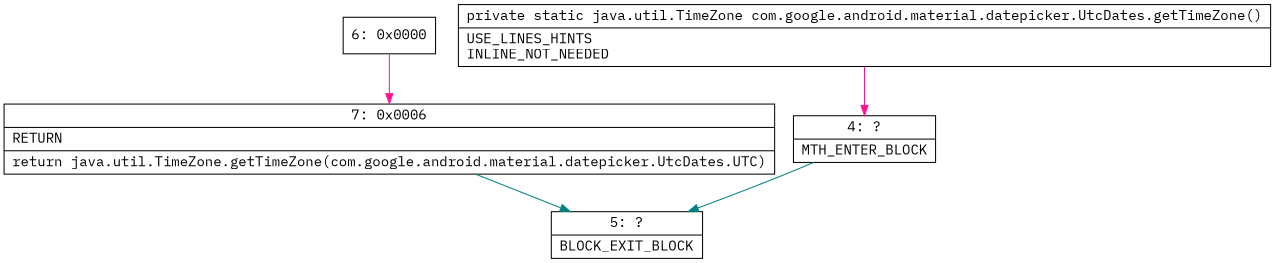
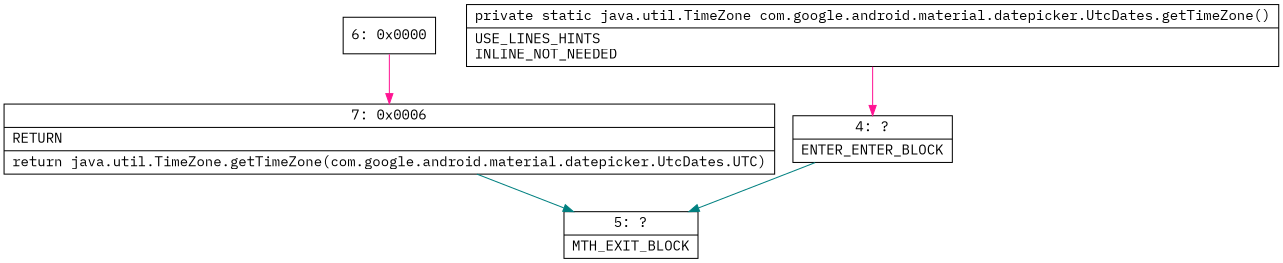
(865, 150) -> (873, 150)
(627, 246) -> (631, 246)
